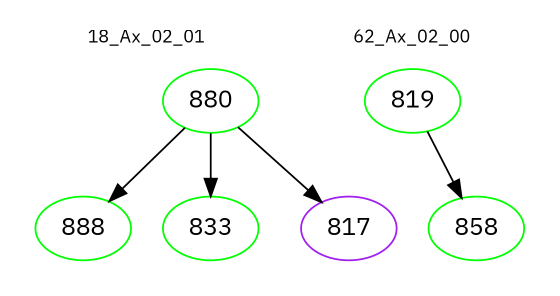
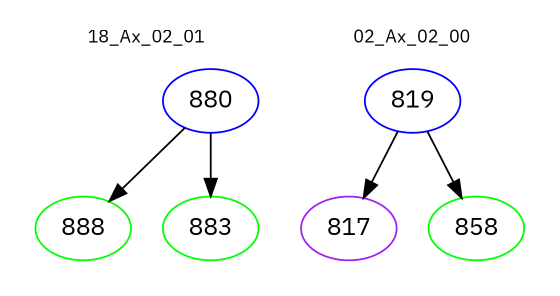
(413, 38) -> (413, 38)
(211, 101) -> (211, 101)
(413, 101) -> (413, 101)
(261, 148) -> (385, 157)
(211, 228) -> (211, 228)
